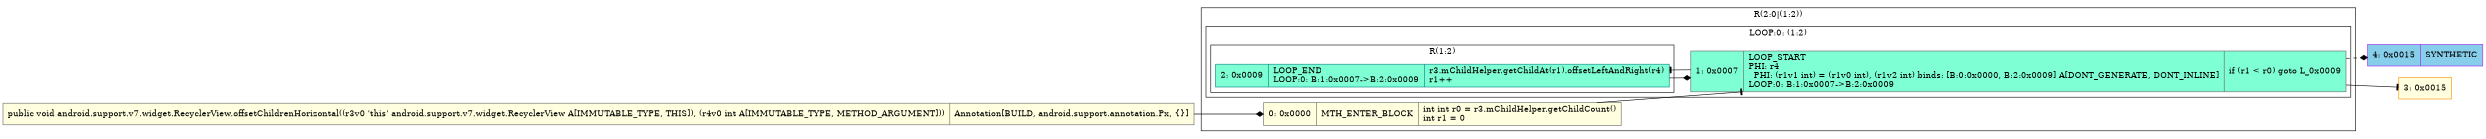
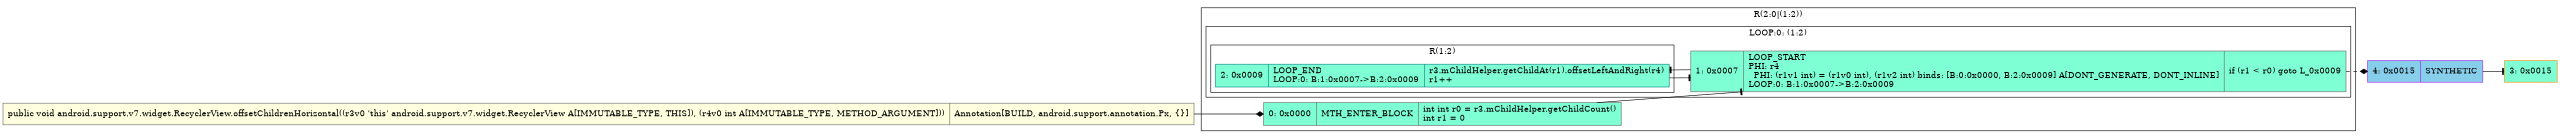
(1678, 78) -> (1679, 78)
(2371, 86) -> (2492, 71)
(2425, 88) -> (2531, 71)
(1442, 114) -> (1442, 114)
